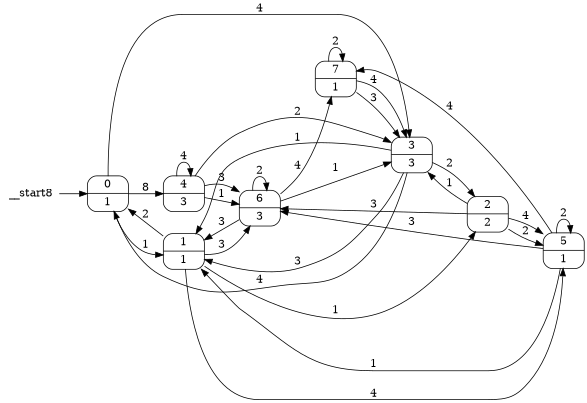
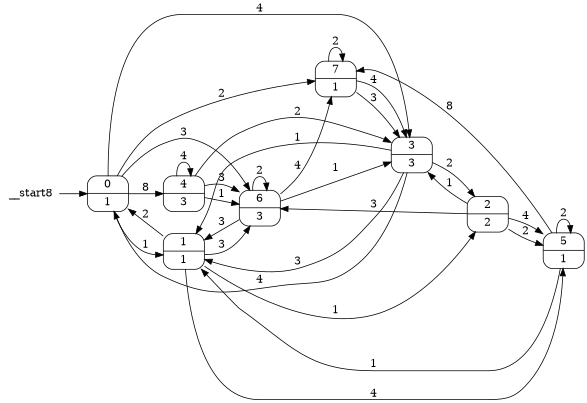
none -> (200, 107)
(450, 107) -> (450, 107)
(415, 232) -> (187, 138)
